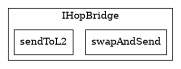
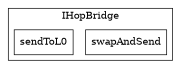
(44, 42) -> (44, 42)
